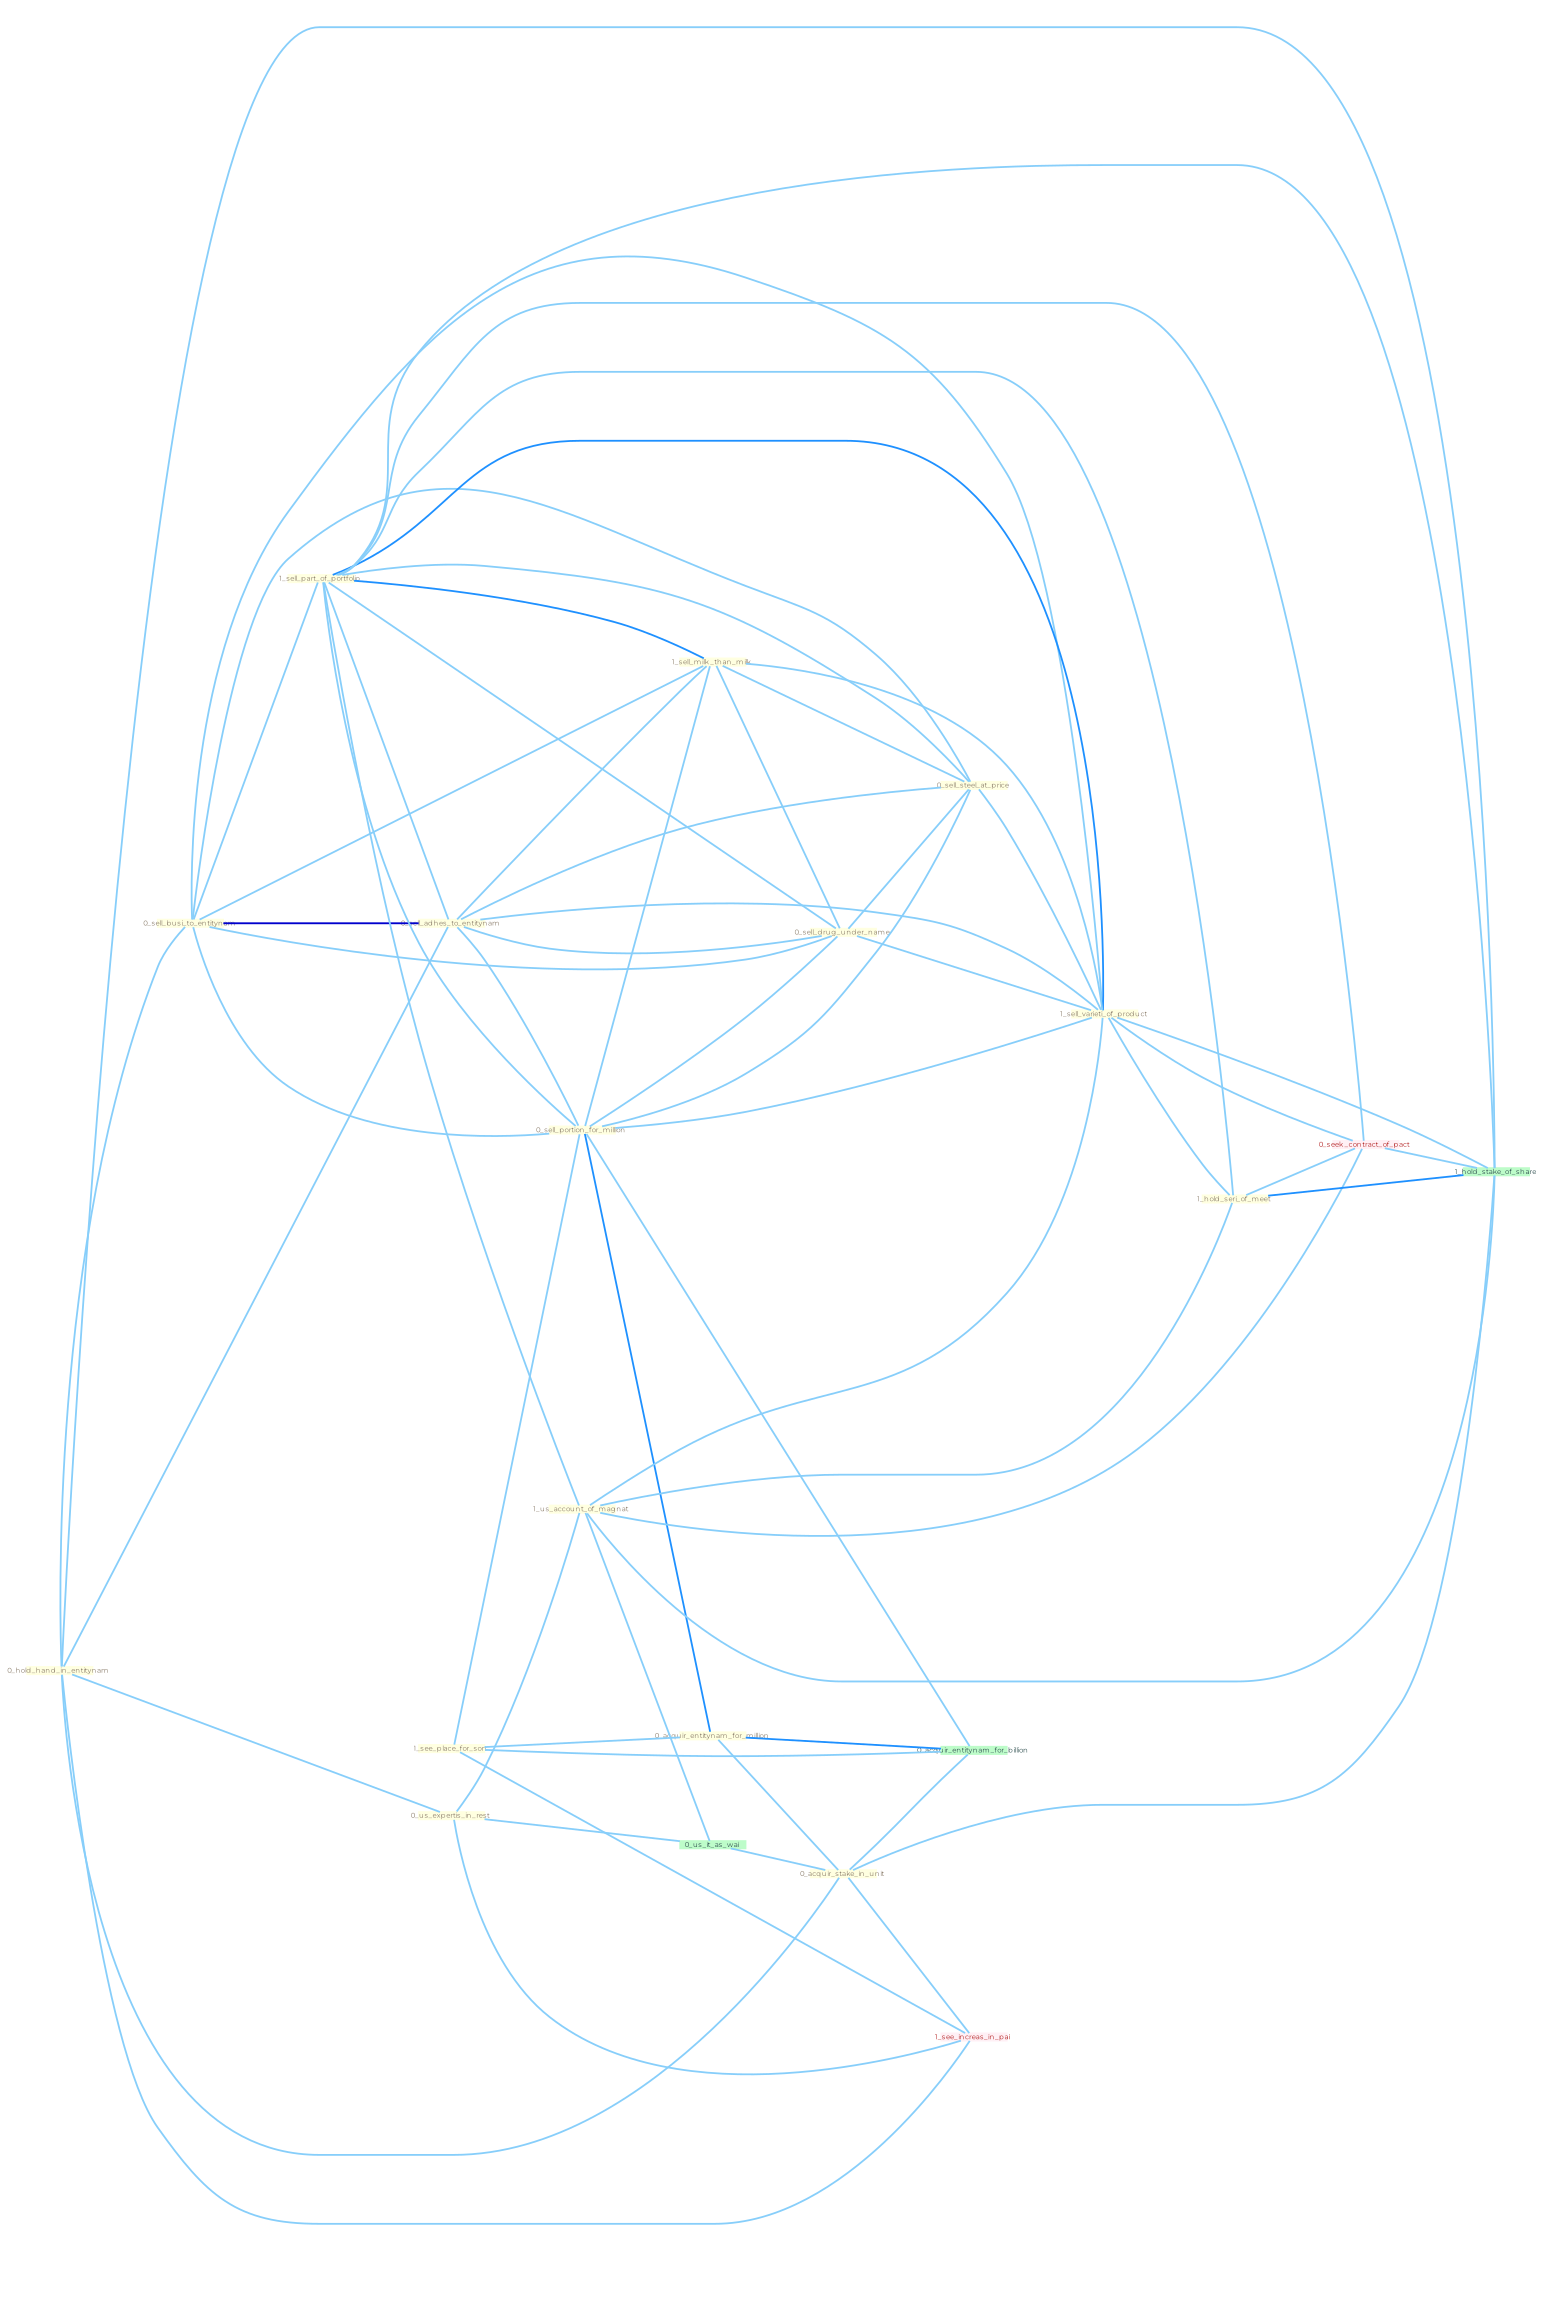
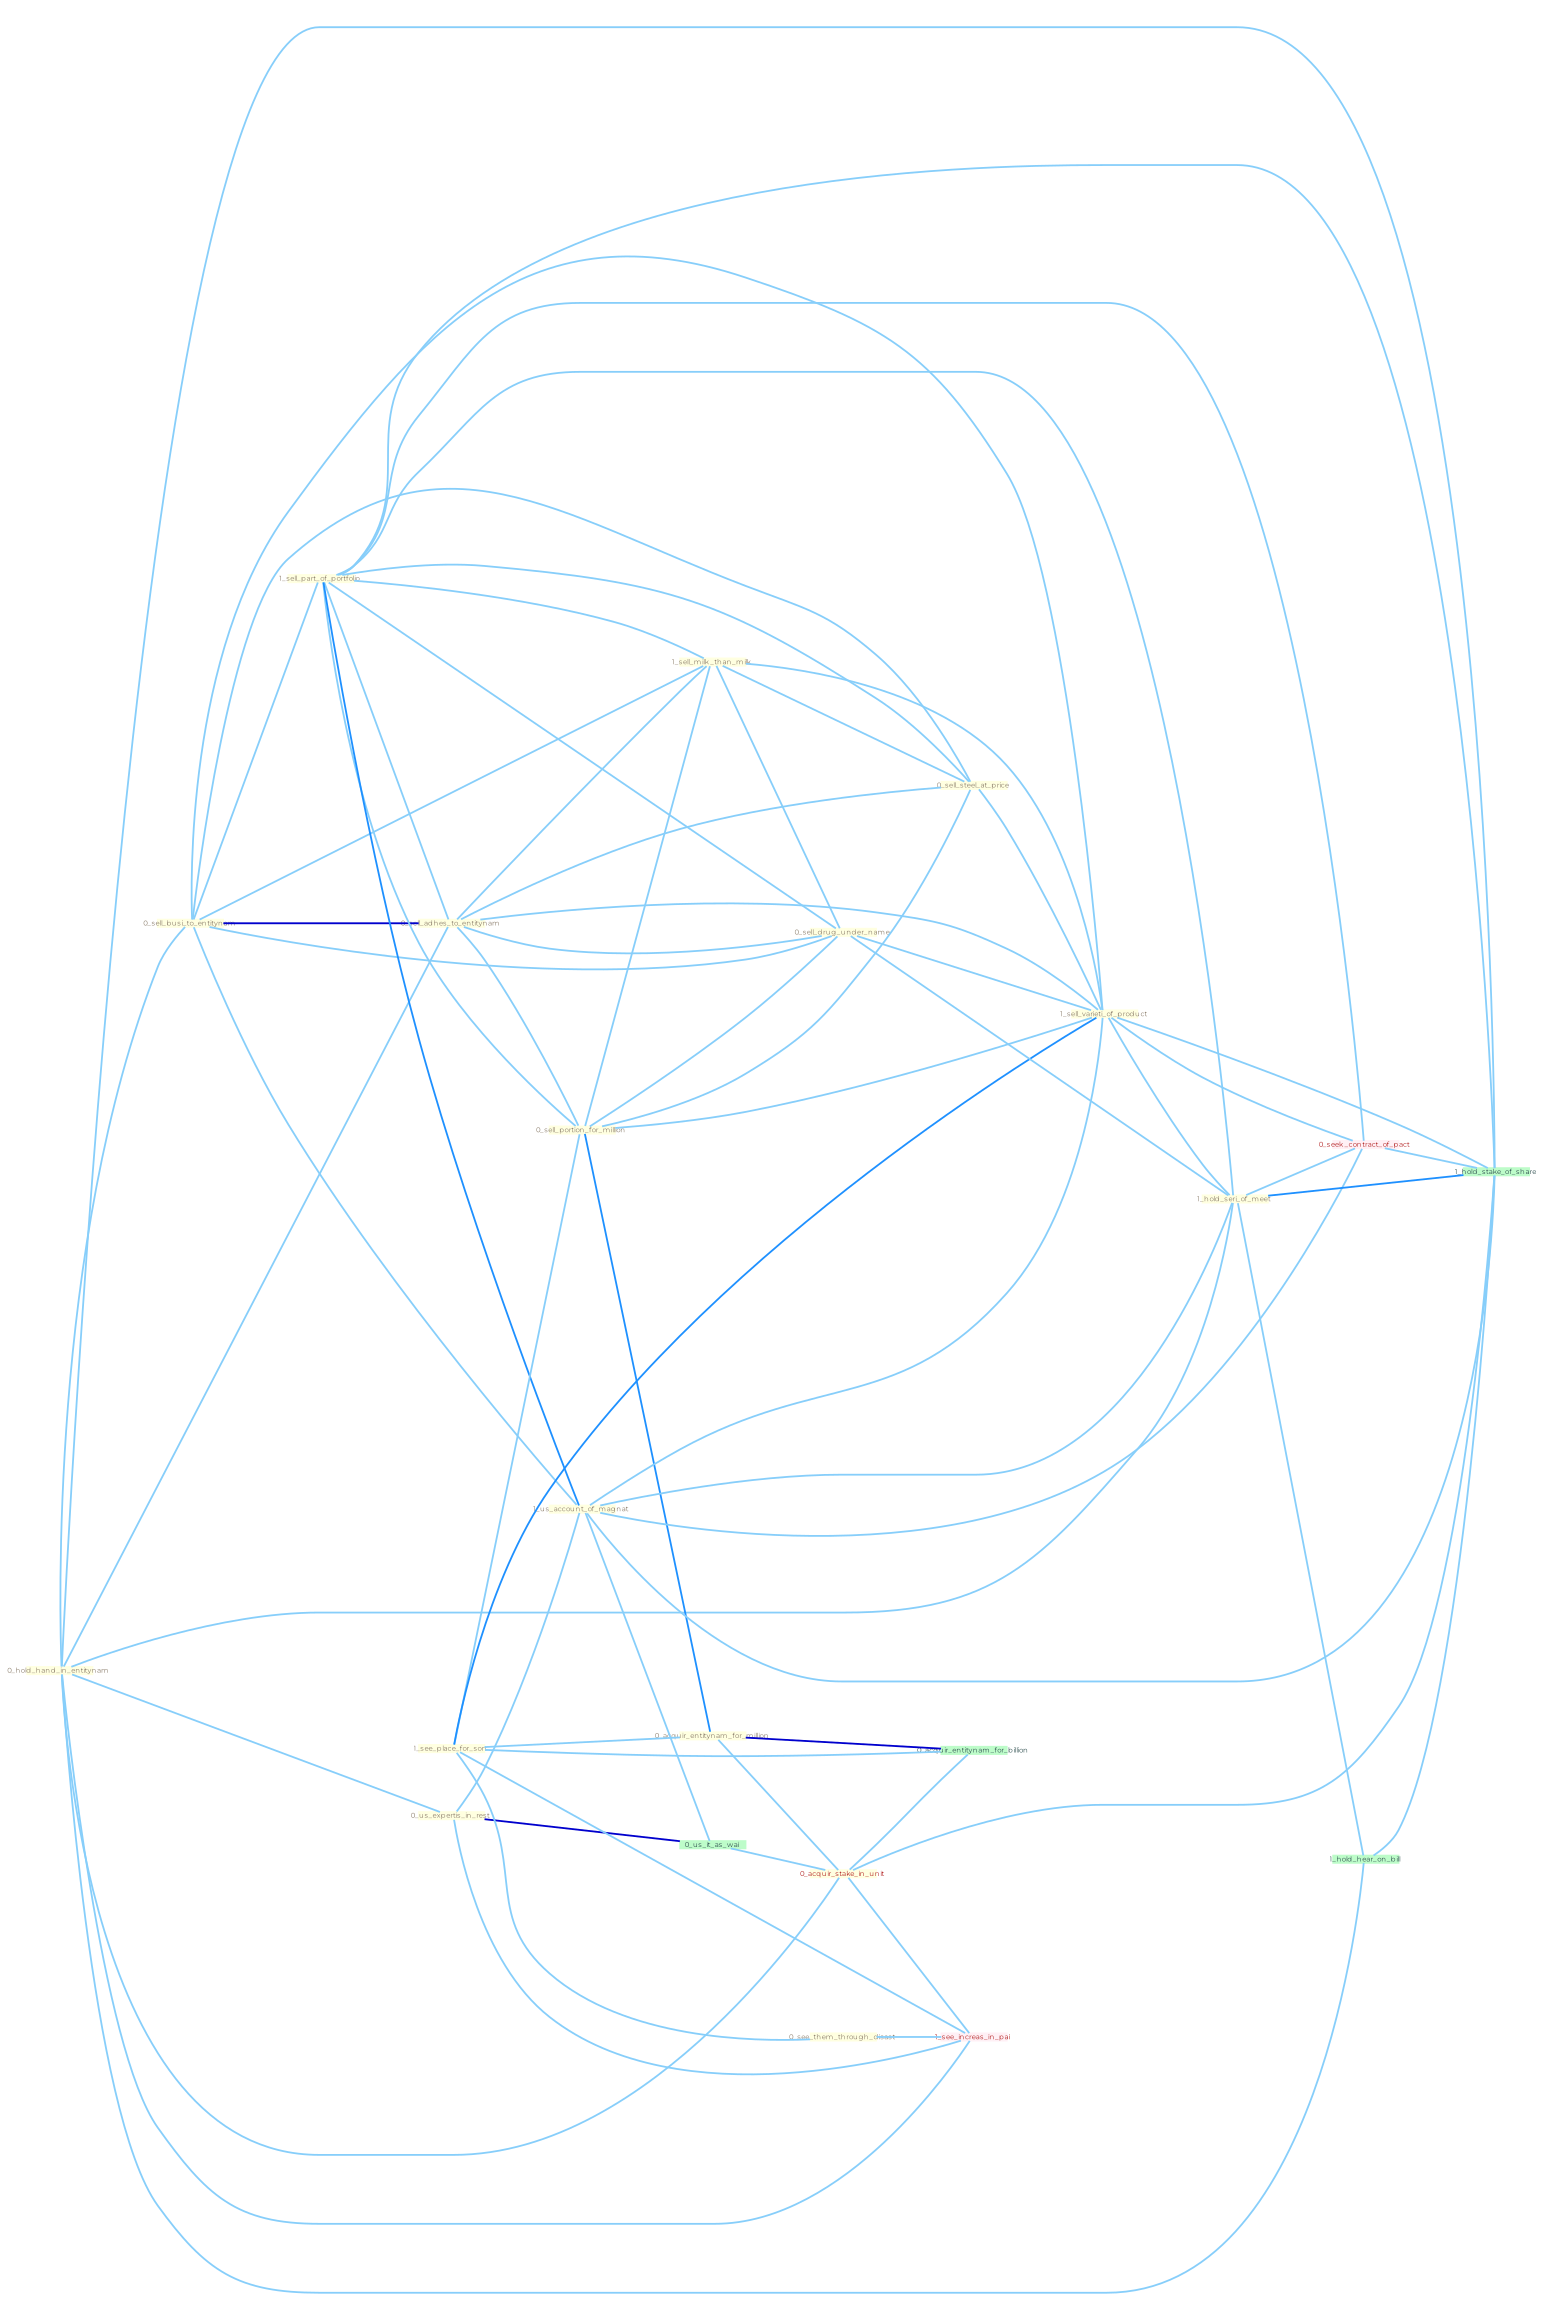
(909, 457) -> (698, 1319)
(533, 604) -> (533, 604)
(909, 859) -> (1049, 1072)
(423, 1052) -> (423, 1052)
(324, 1106) -> (360, 1232)
(778, 1440) -> none
none -> (763, 1613)
(843, 1743) -> (843, 1743)
(572, 1829) -> (572, 1829)
none -> (1366, 1859)
(843, 1874) -> (843, 1874)
none -> (843, 2037)
